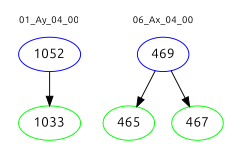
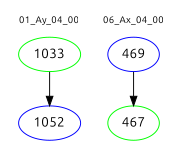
(50, 84) -> (50, 84)
(129, 123) -> none
